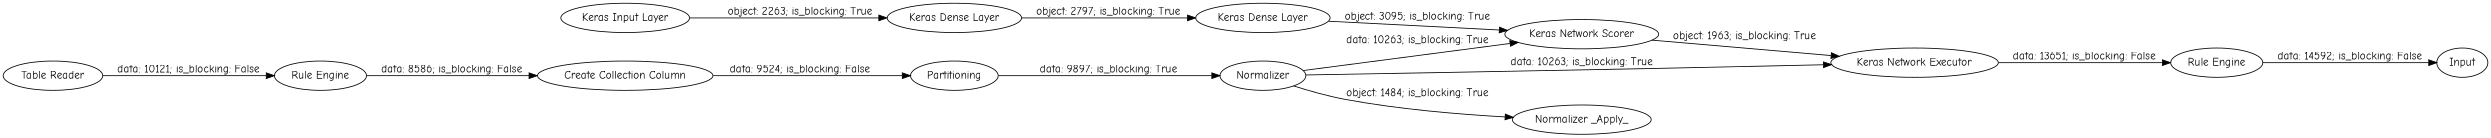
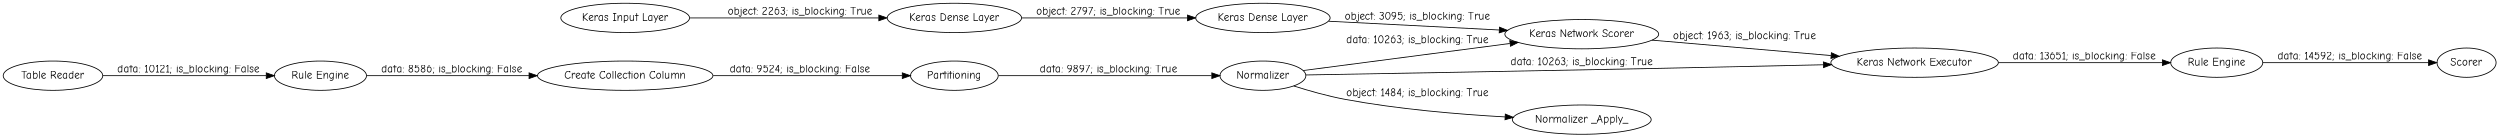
(2462, 63) -> (2467, 63)
